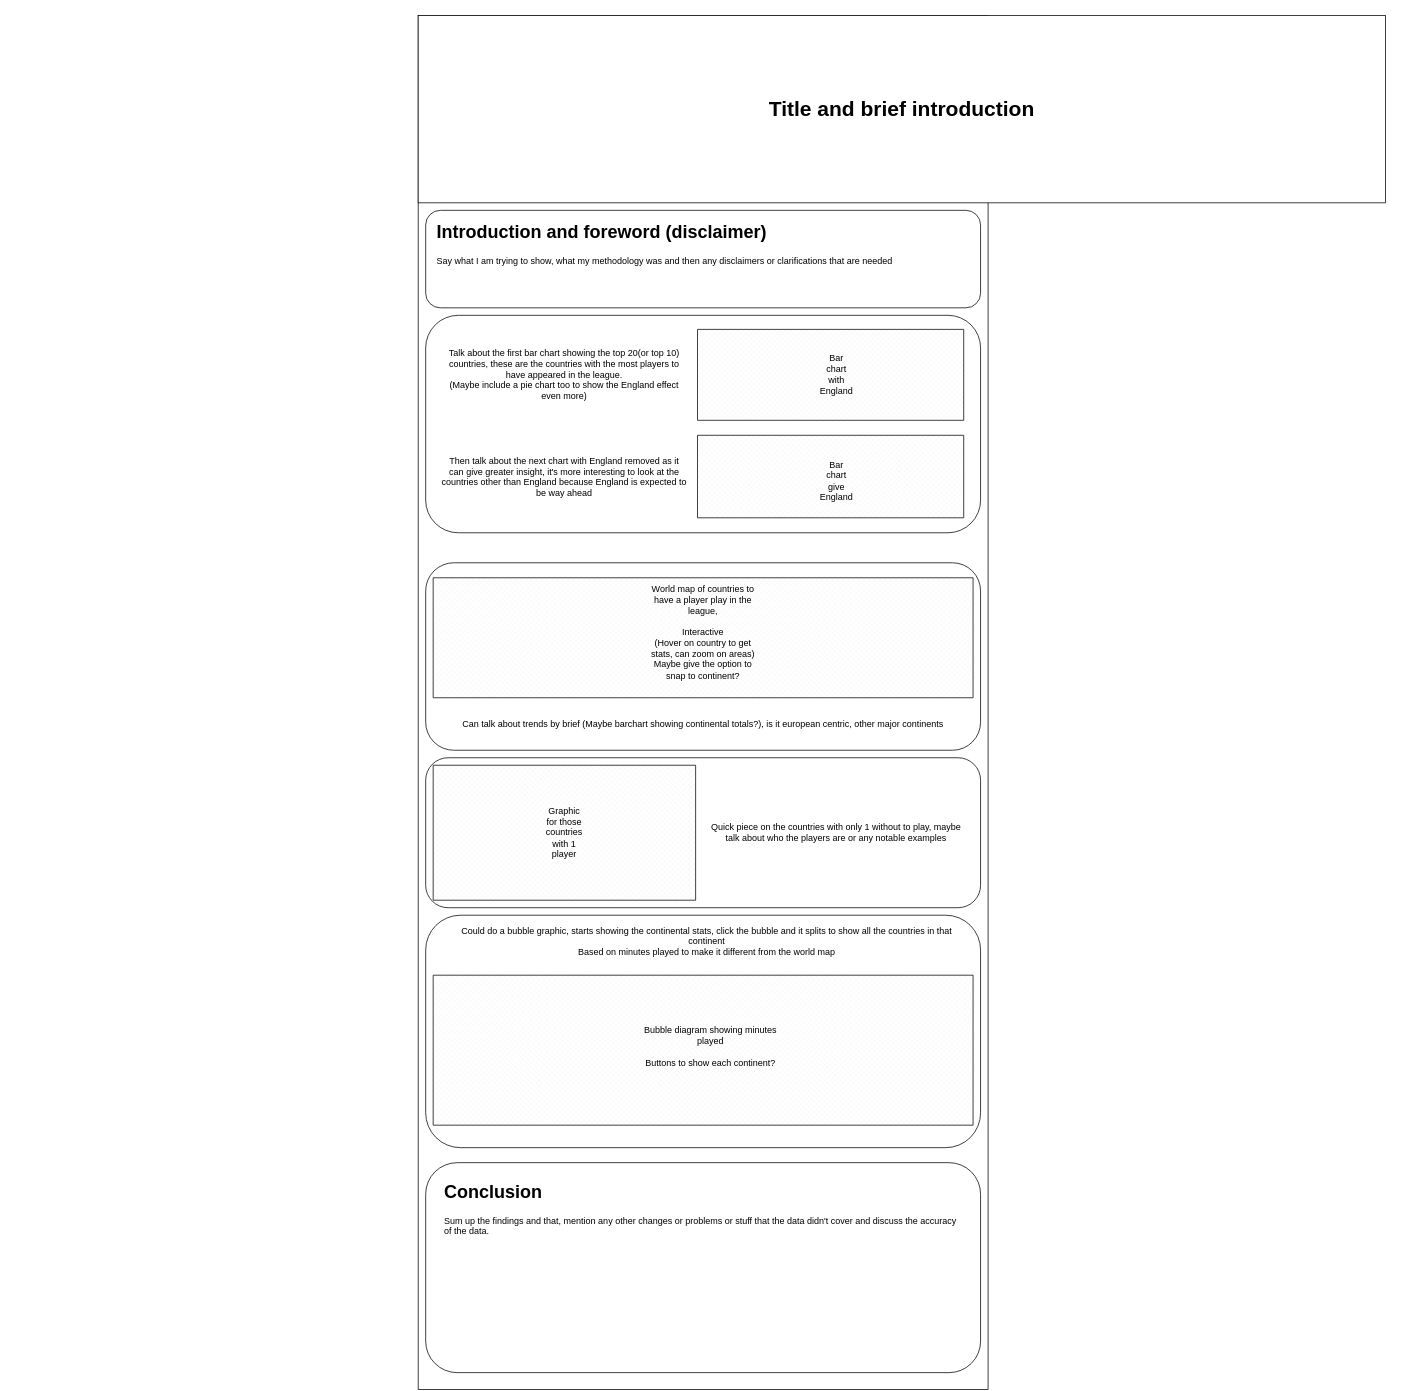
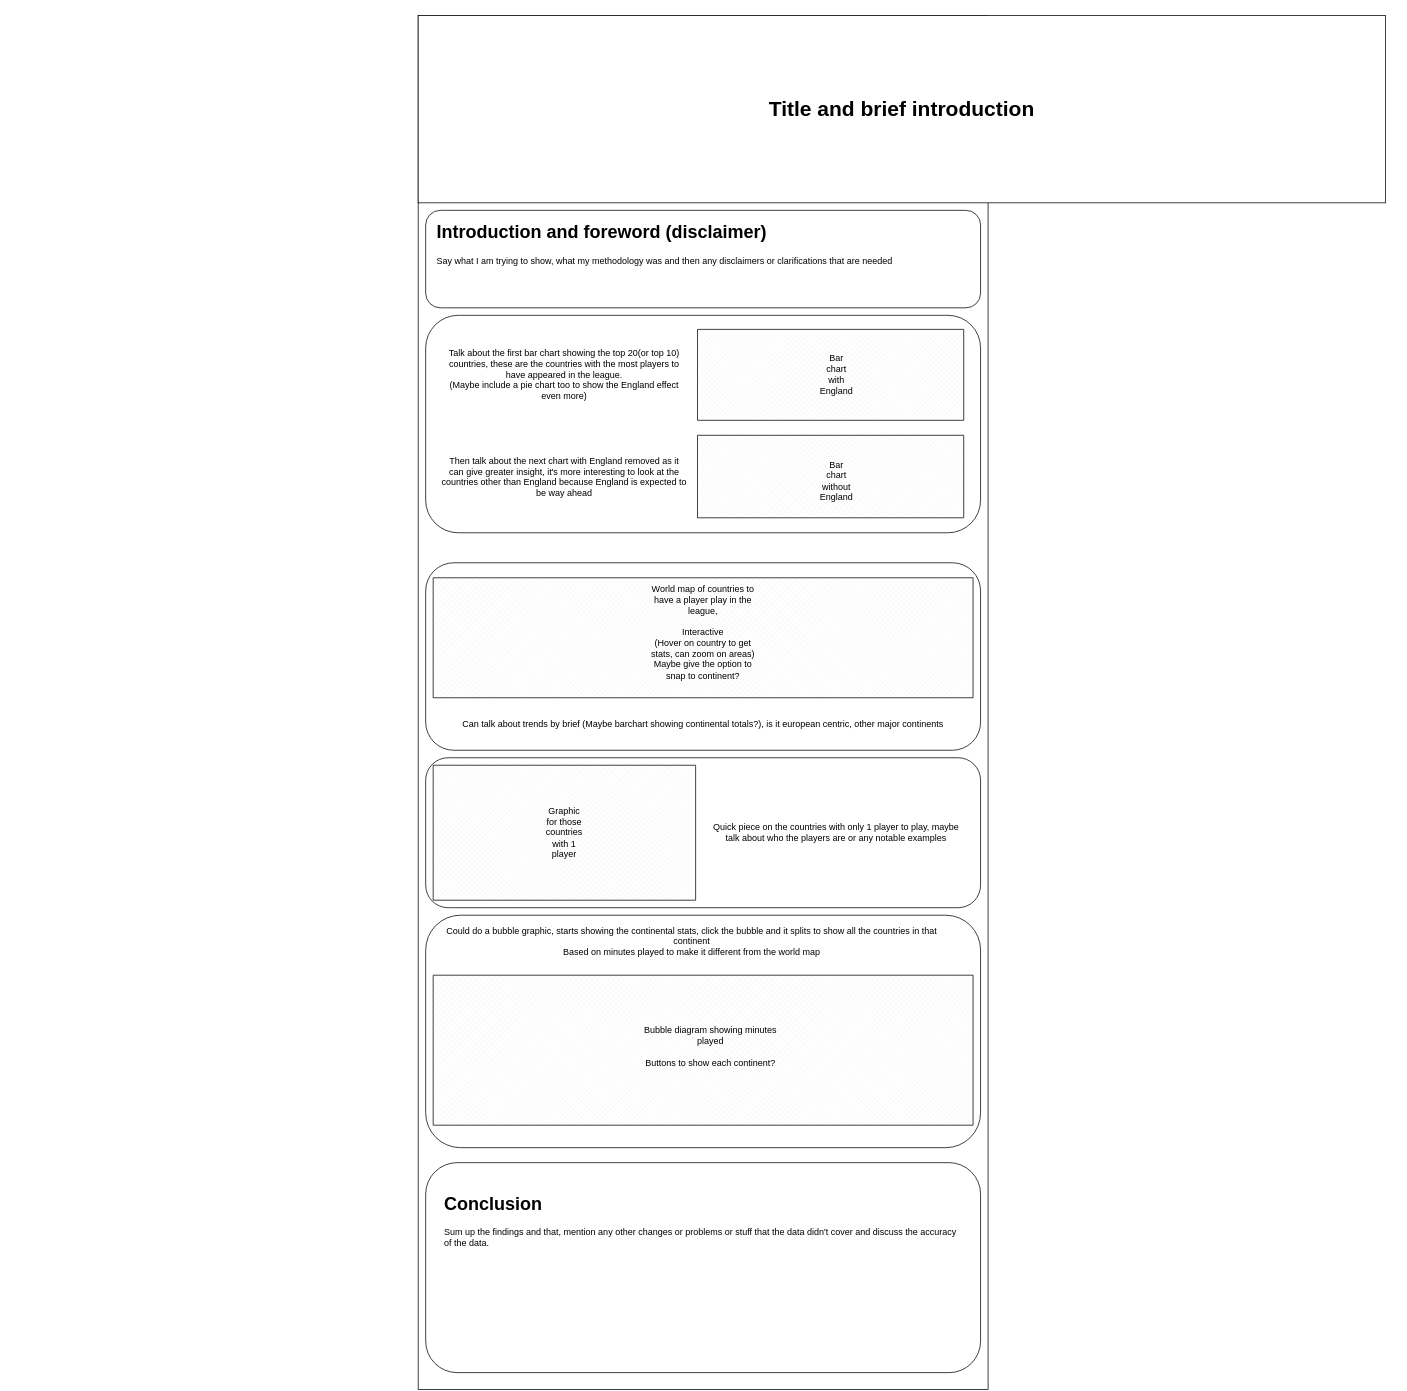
(837, 481) -> (837, 481)
(836, 833) -> (836, 833)
(707, 942) -> (692, 942)
(703, 1268) -> (703, 1279)
